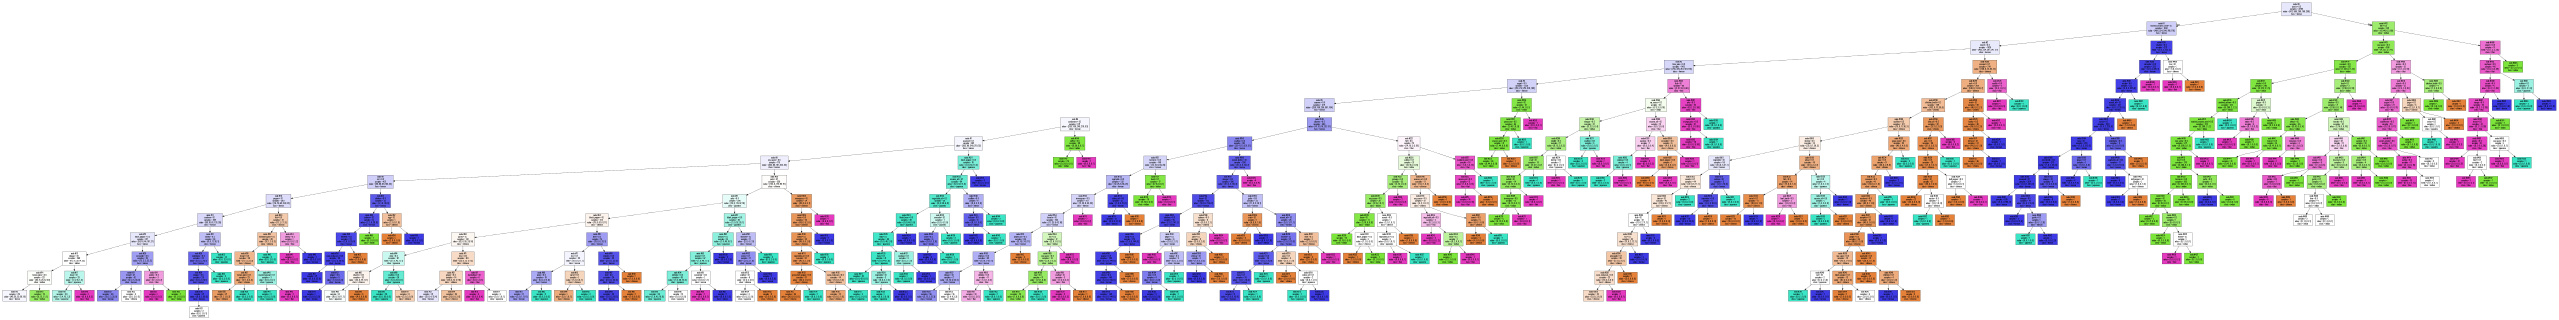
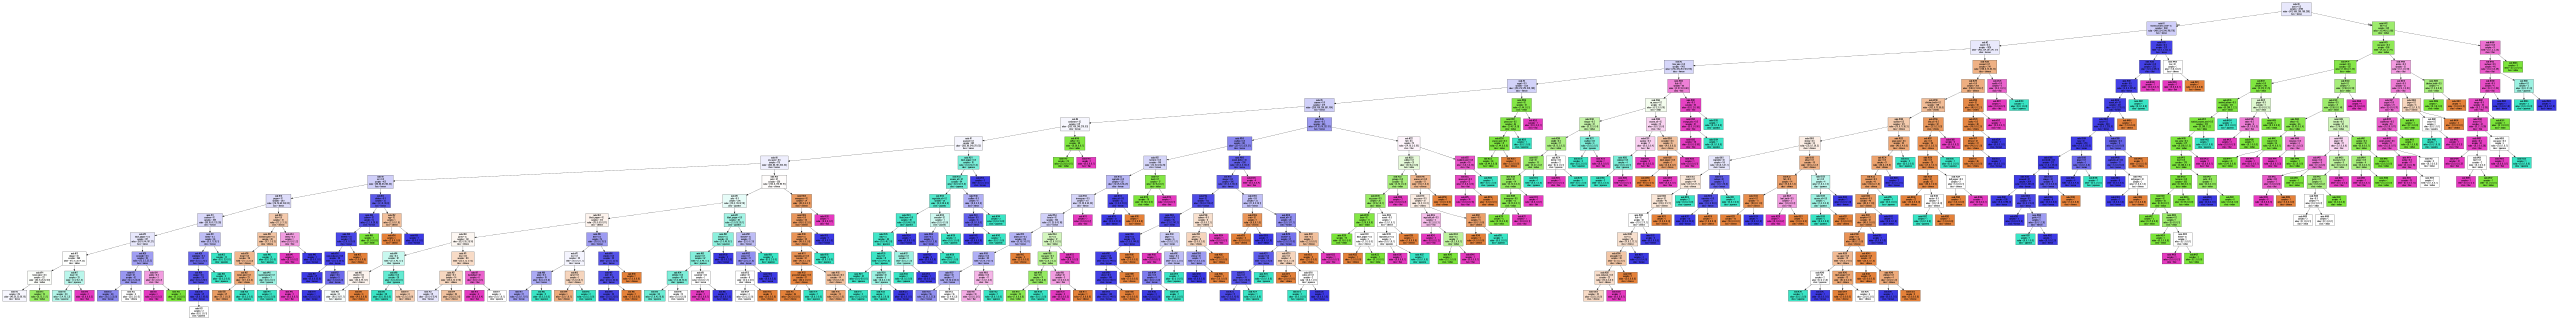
(2150, 72) -> (2150, 72)
none -> (1198, 115)
